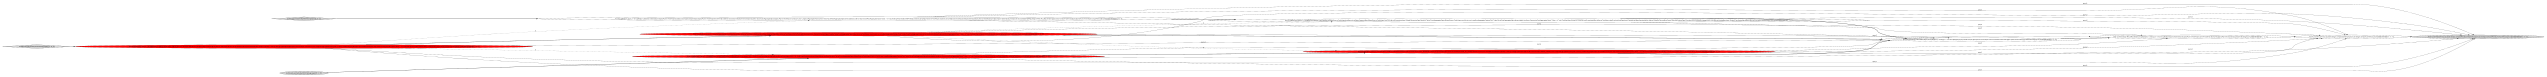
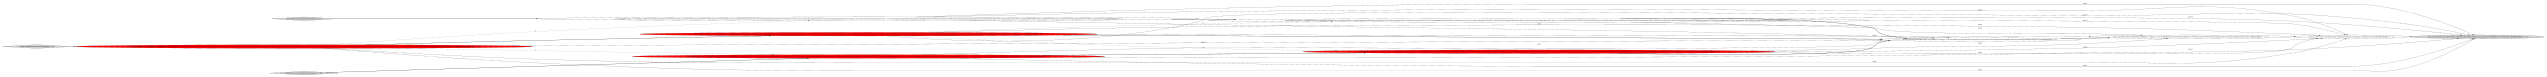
(304, 73) -> (304, 73)
